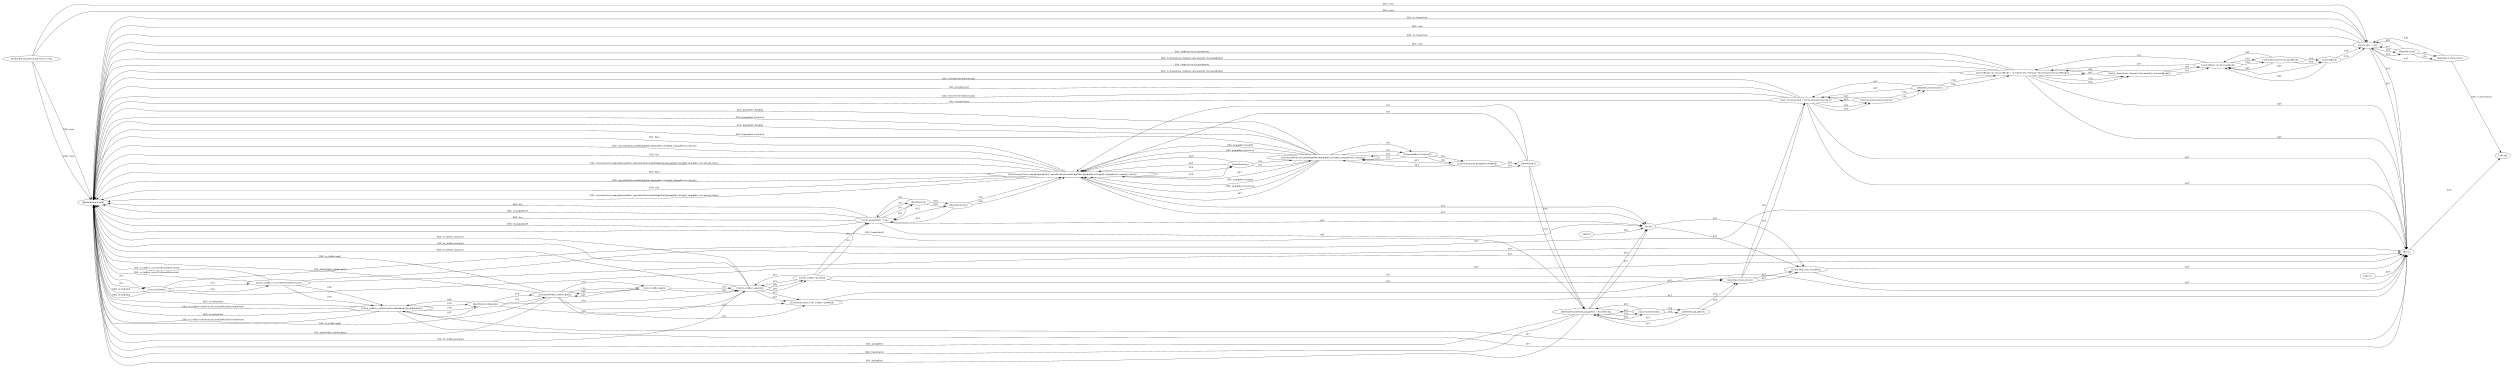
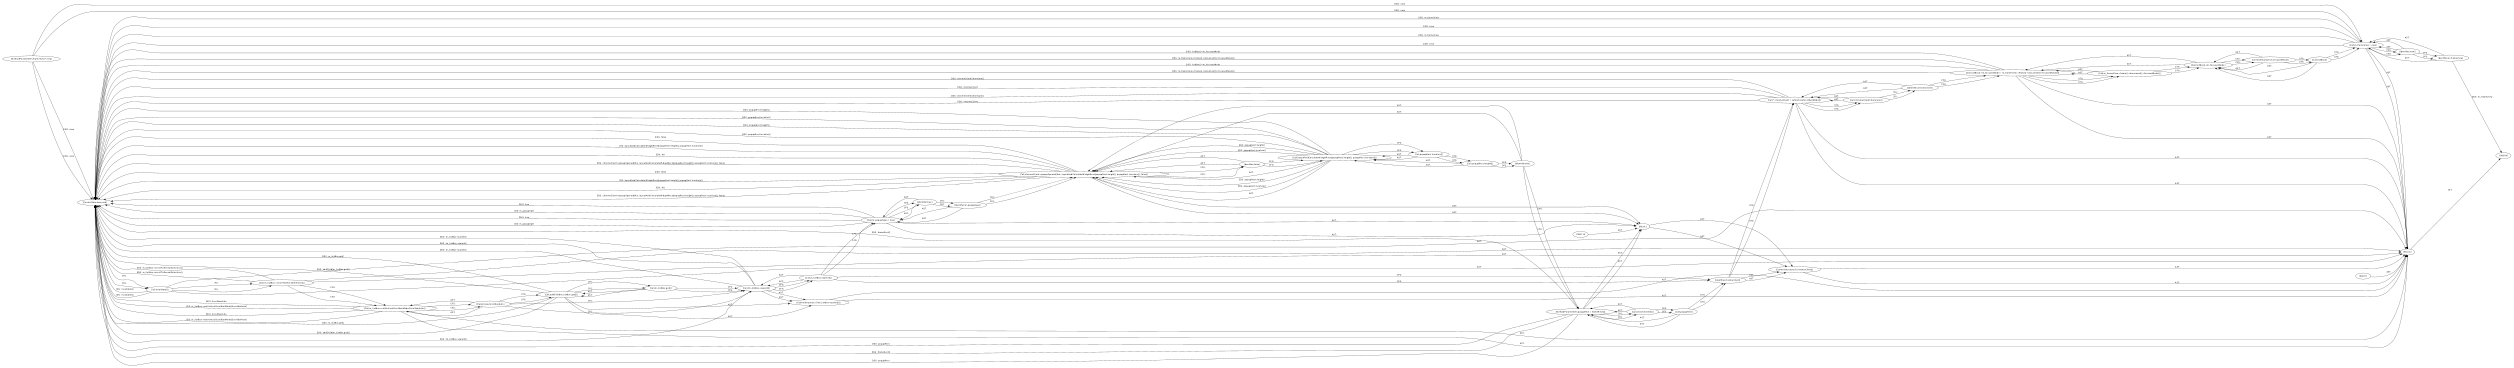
(2368, 45) -> (2363, 45)
(1806, 100) -> (1795, 100)
(1477, 164) -> (1480, 164)
(93, 202) -> (95, 202)
(959, 205) -> (968, 205)
(1806, 270) -> (1795, 270)
(486, 304) -> (490, 304)
(1693, 312) -> (1684, 312)
